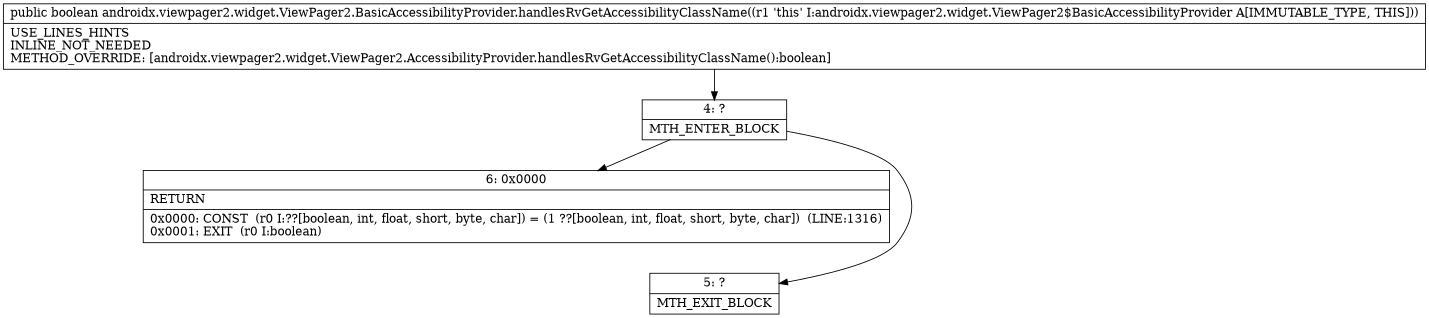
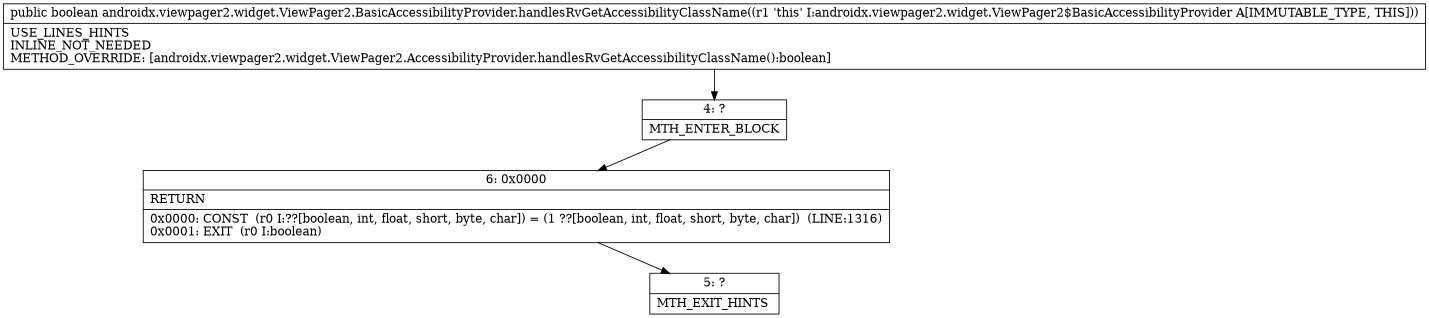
(912, 206) -> (630, 256)
(714, 303) -> (713, 303)
